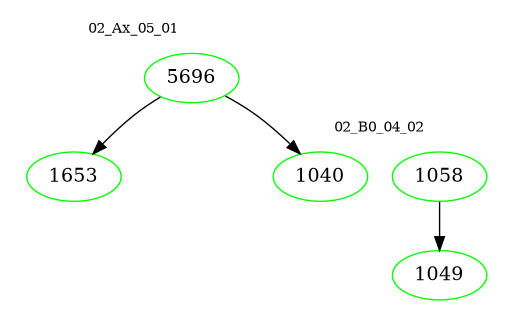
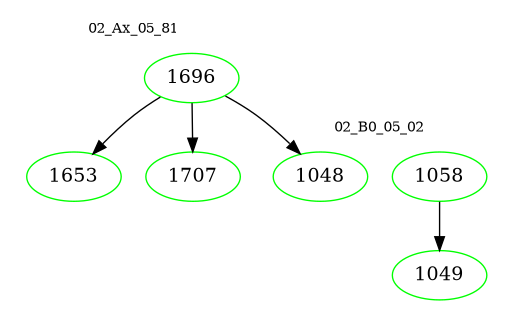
(134, 29) -> (134, 29)
(192, 78) -> (192, 78)
(379, 128) -> (379, 128)
none -> (193, 177)
(320, 177) -> (320, 177)
